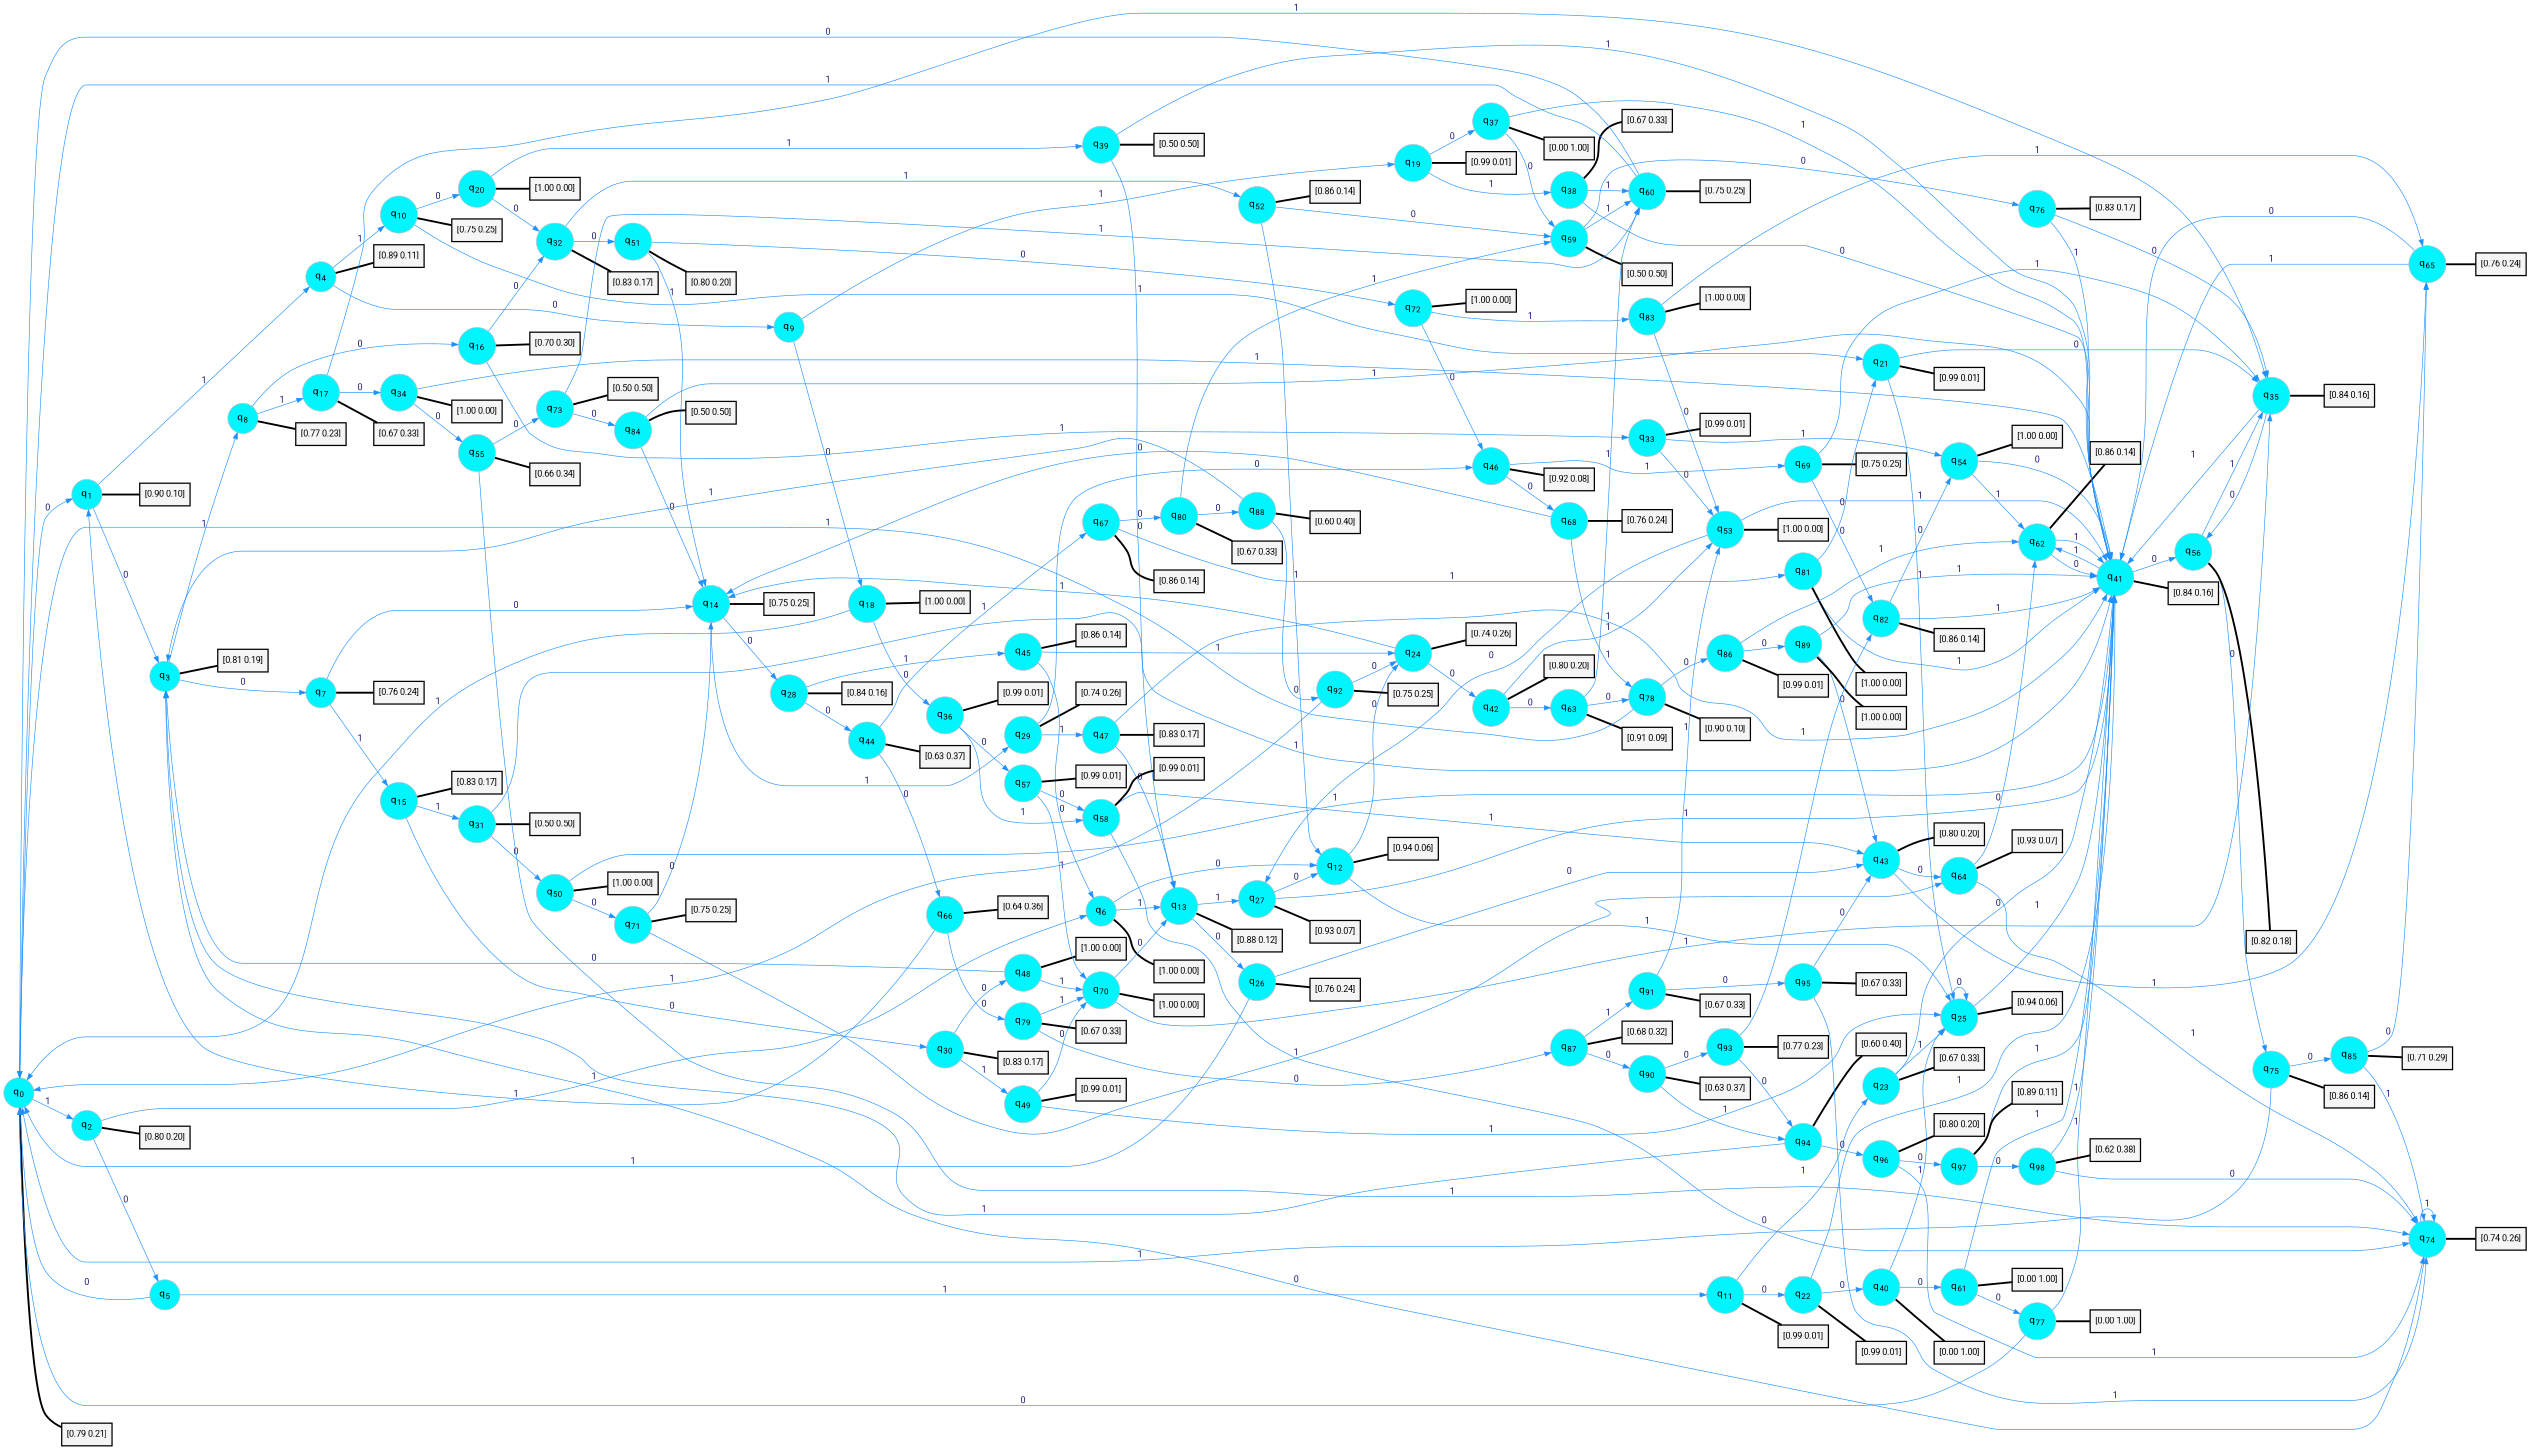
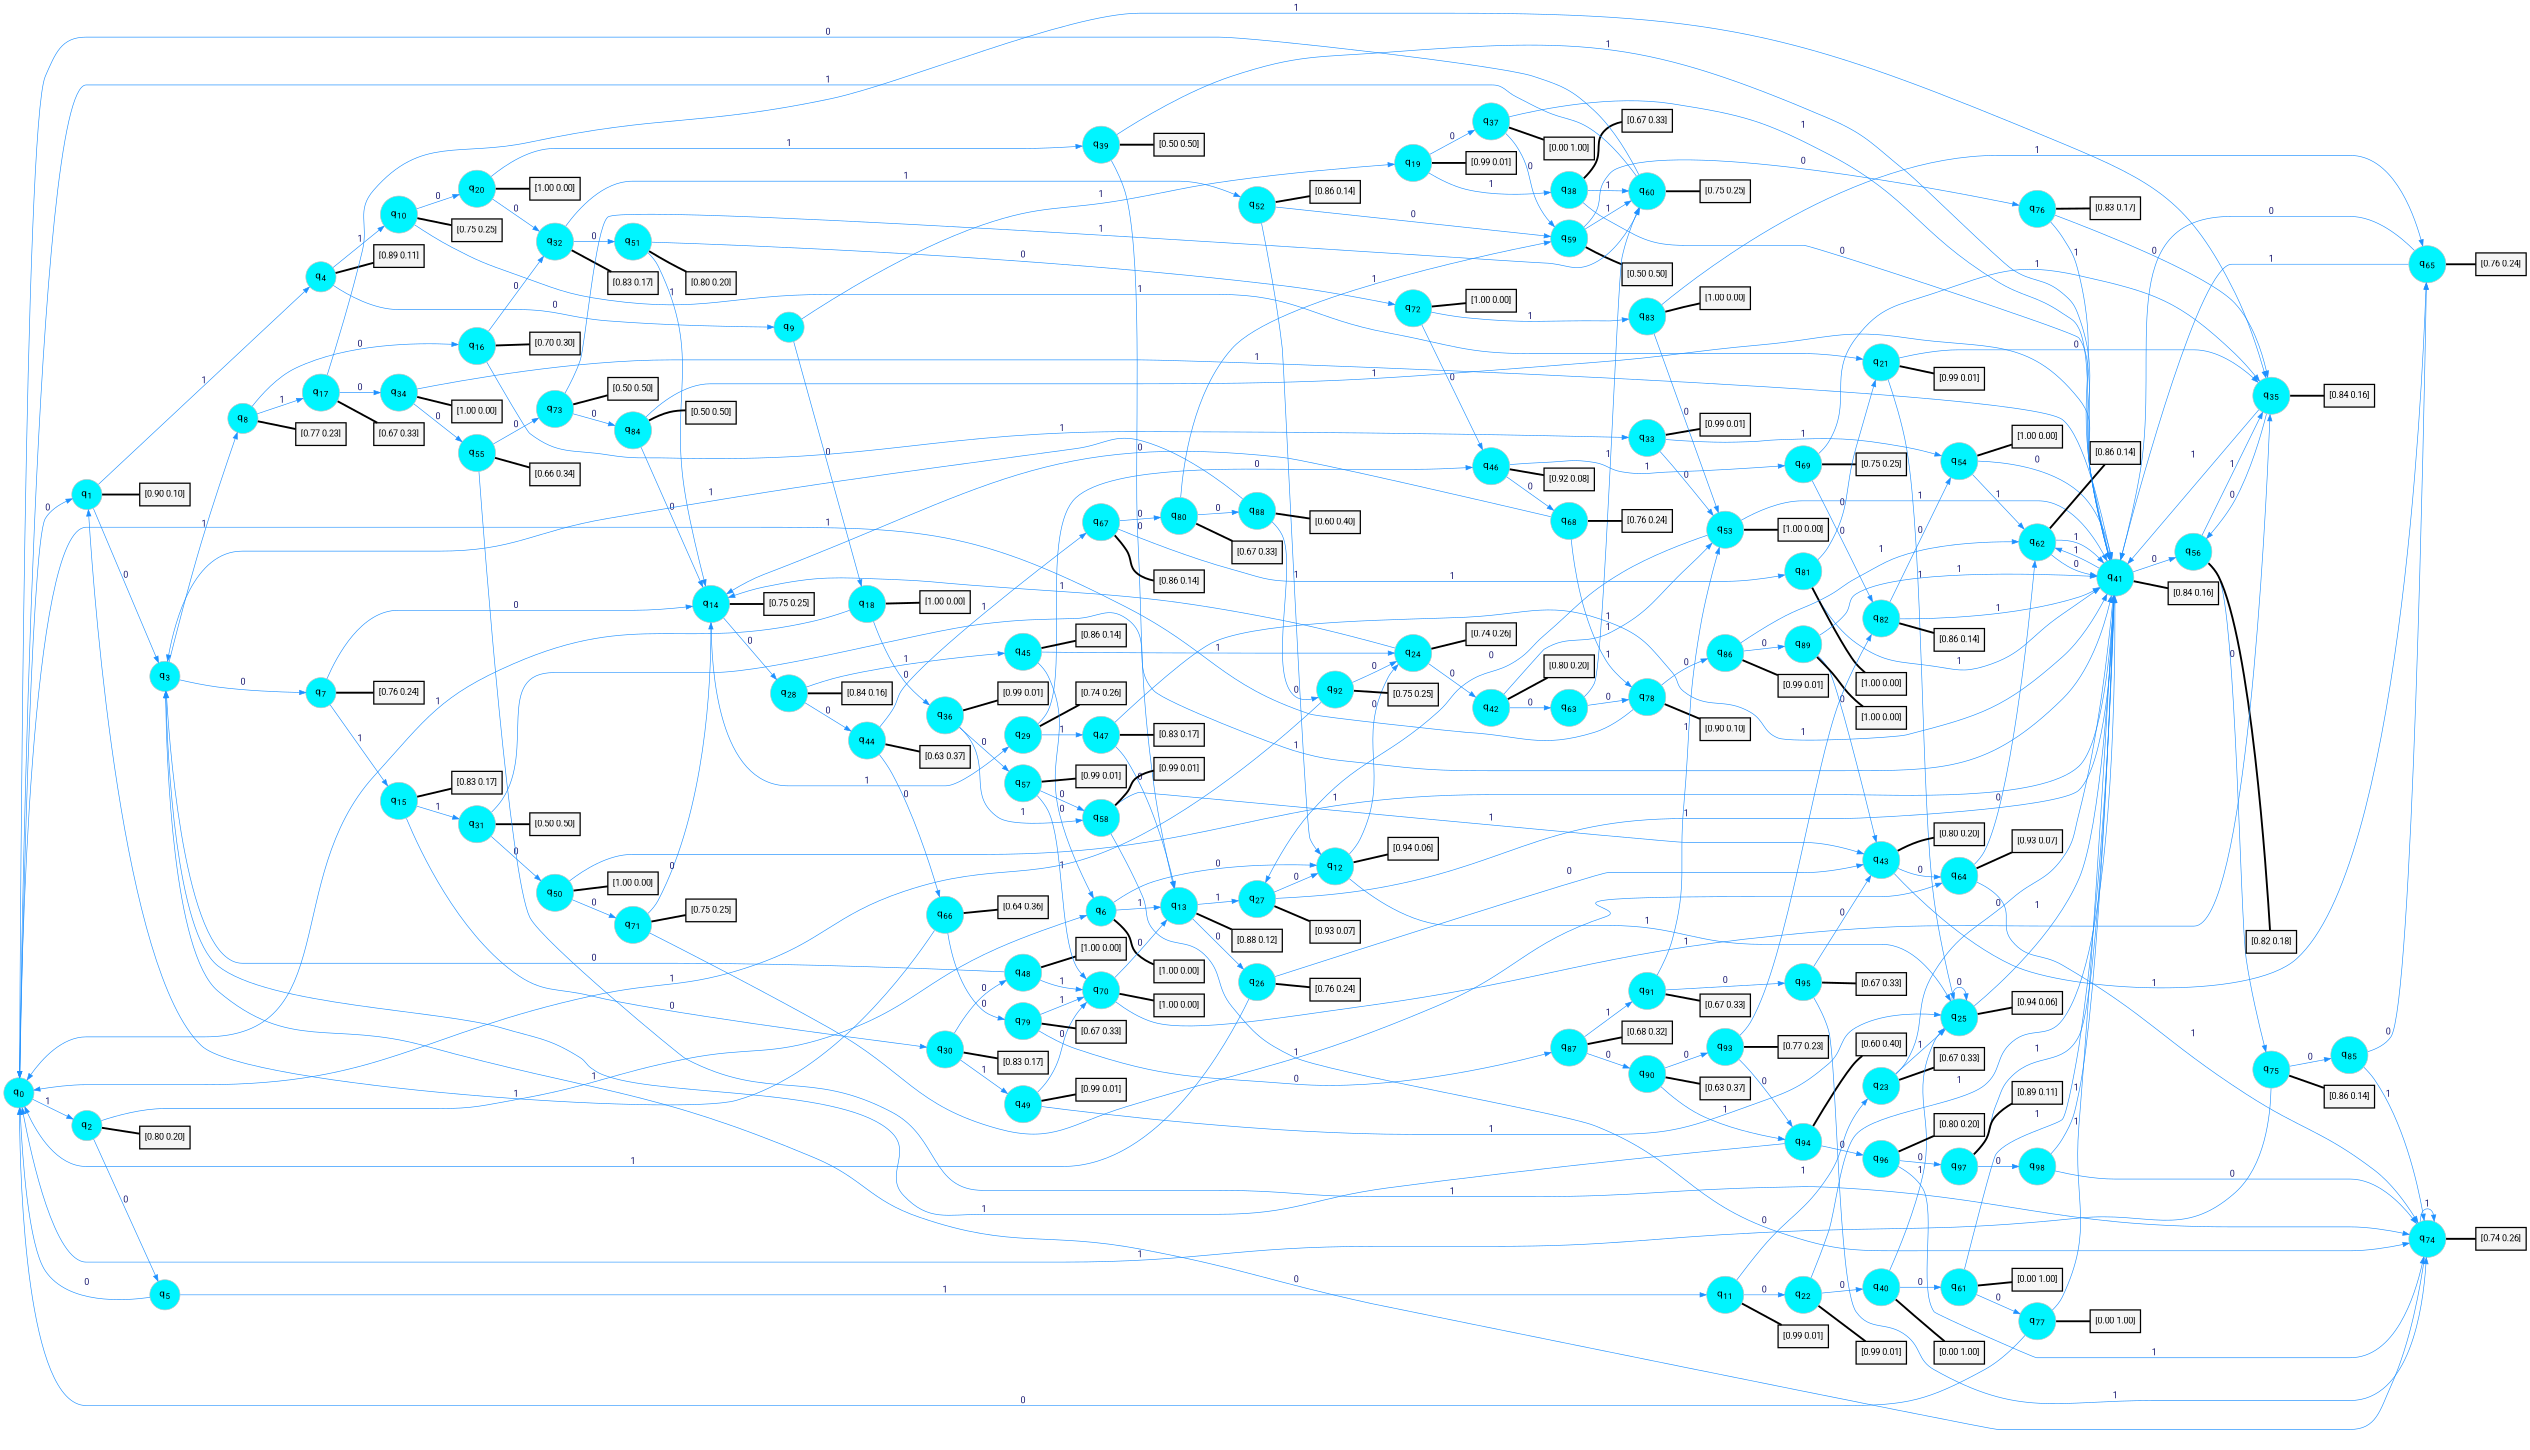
(243, 661) -> none
(1647, 739) -> none
(2427, 1058) -> none
(2115, 1150) -> none
(87, 1434) -> none
